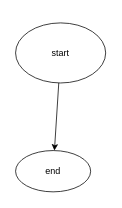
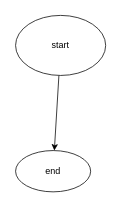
(60, 53) -> (60, 45)
